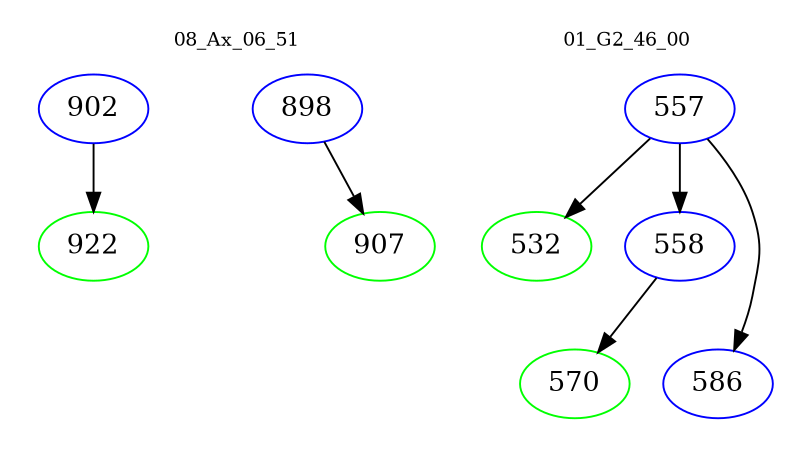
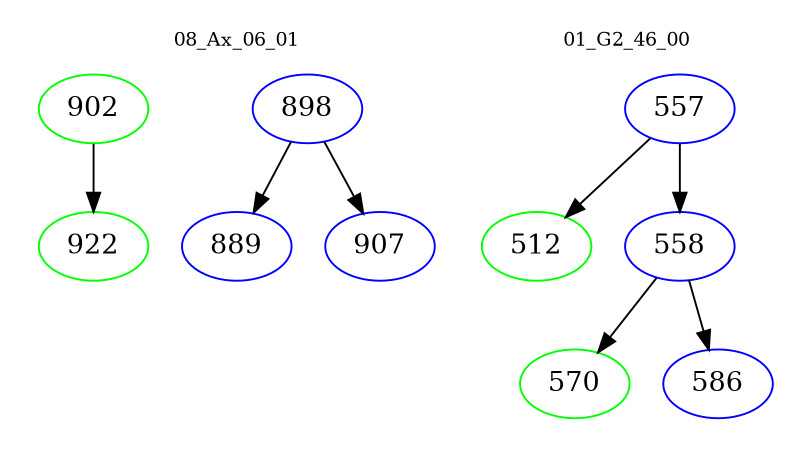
(237, 41) -> (237, 41)
(94, 109) -> (94, 109)
(757, 230) -> (696, 306)
none -> (237, 246)
(380, 246) -> (380, 246)
(537, 246) -> (537, 246)
